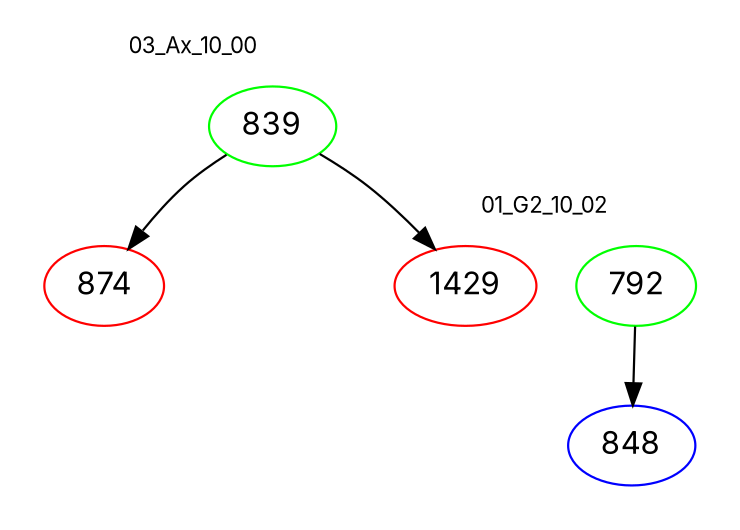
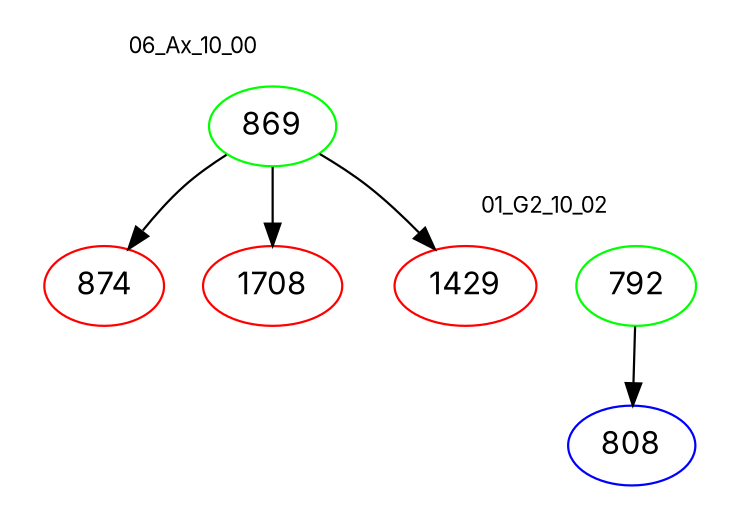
(193, 48) -> (193, 48)
(273, 126) -> (273, 126)
none -> (273, 286)
(632, 446) -> (632, 446)
